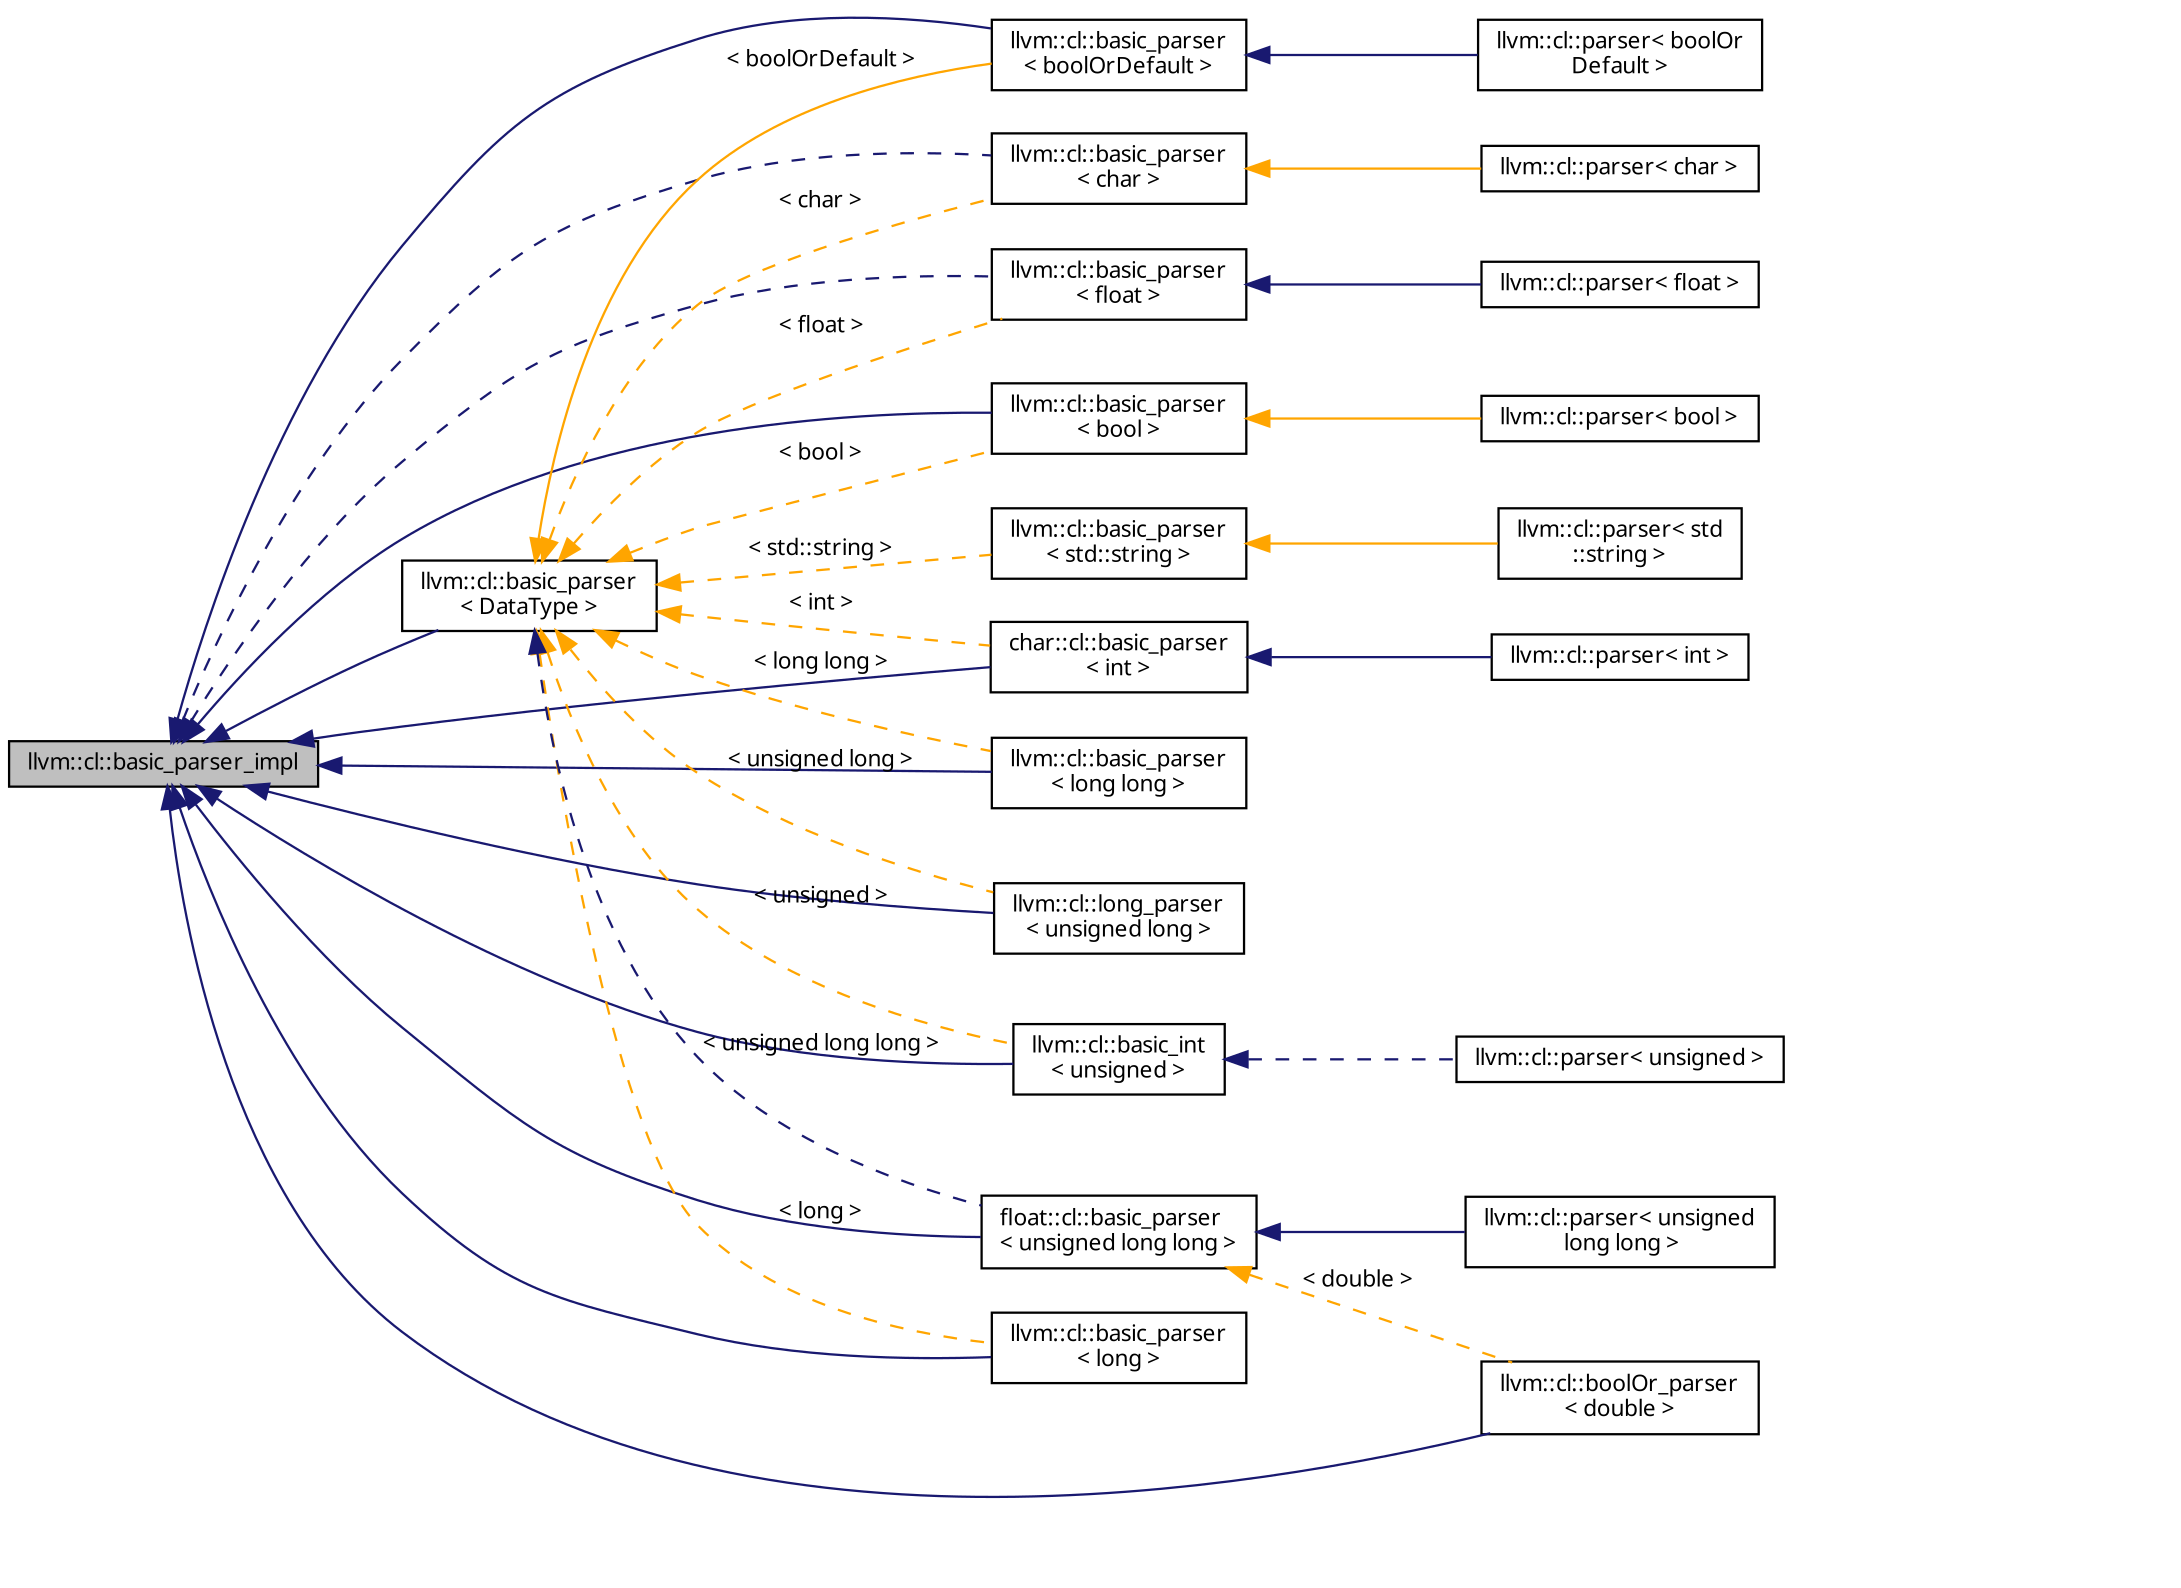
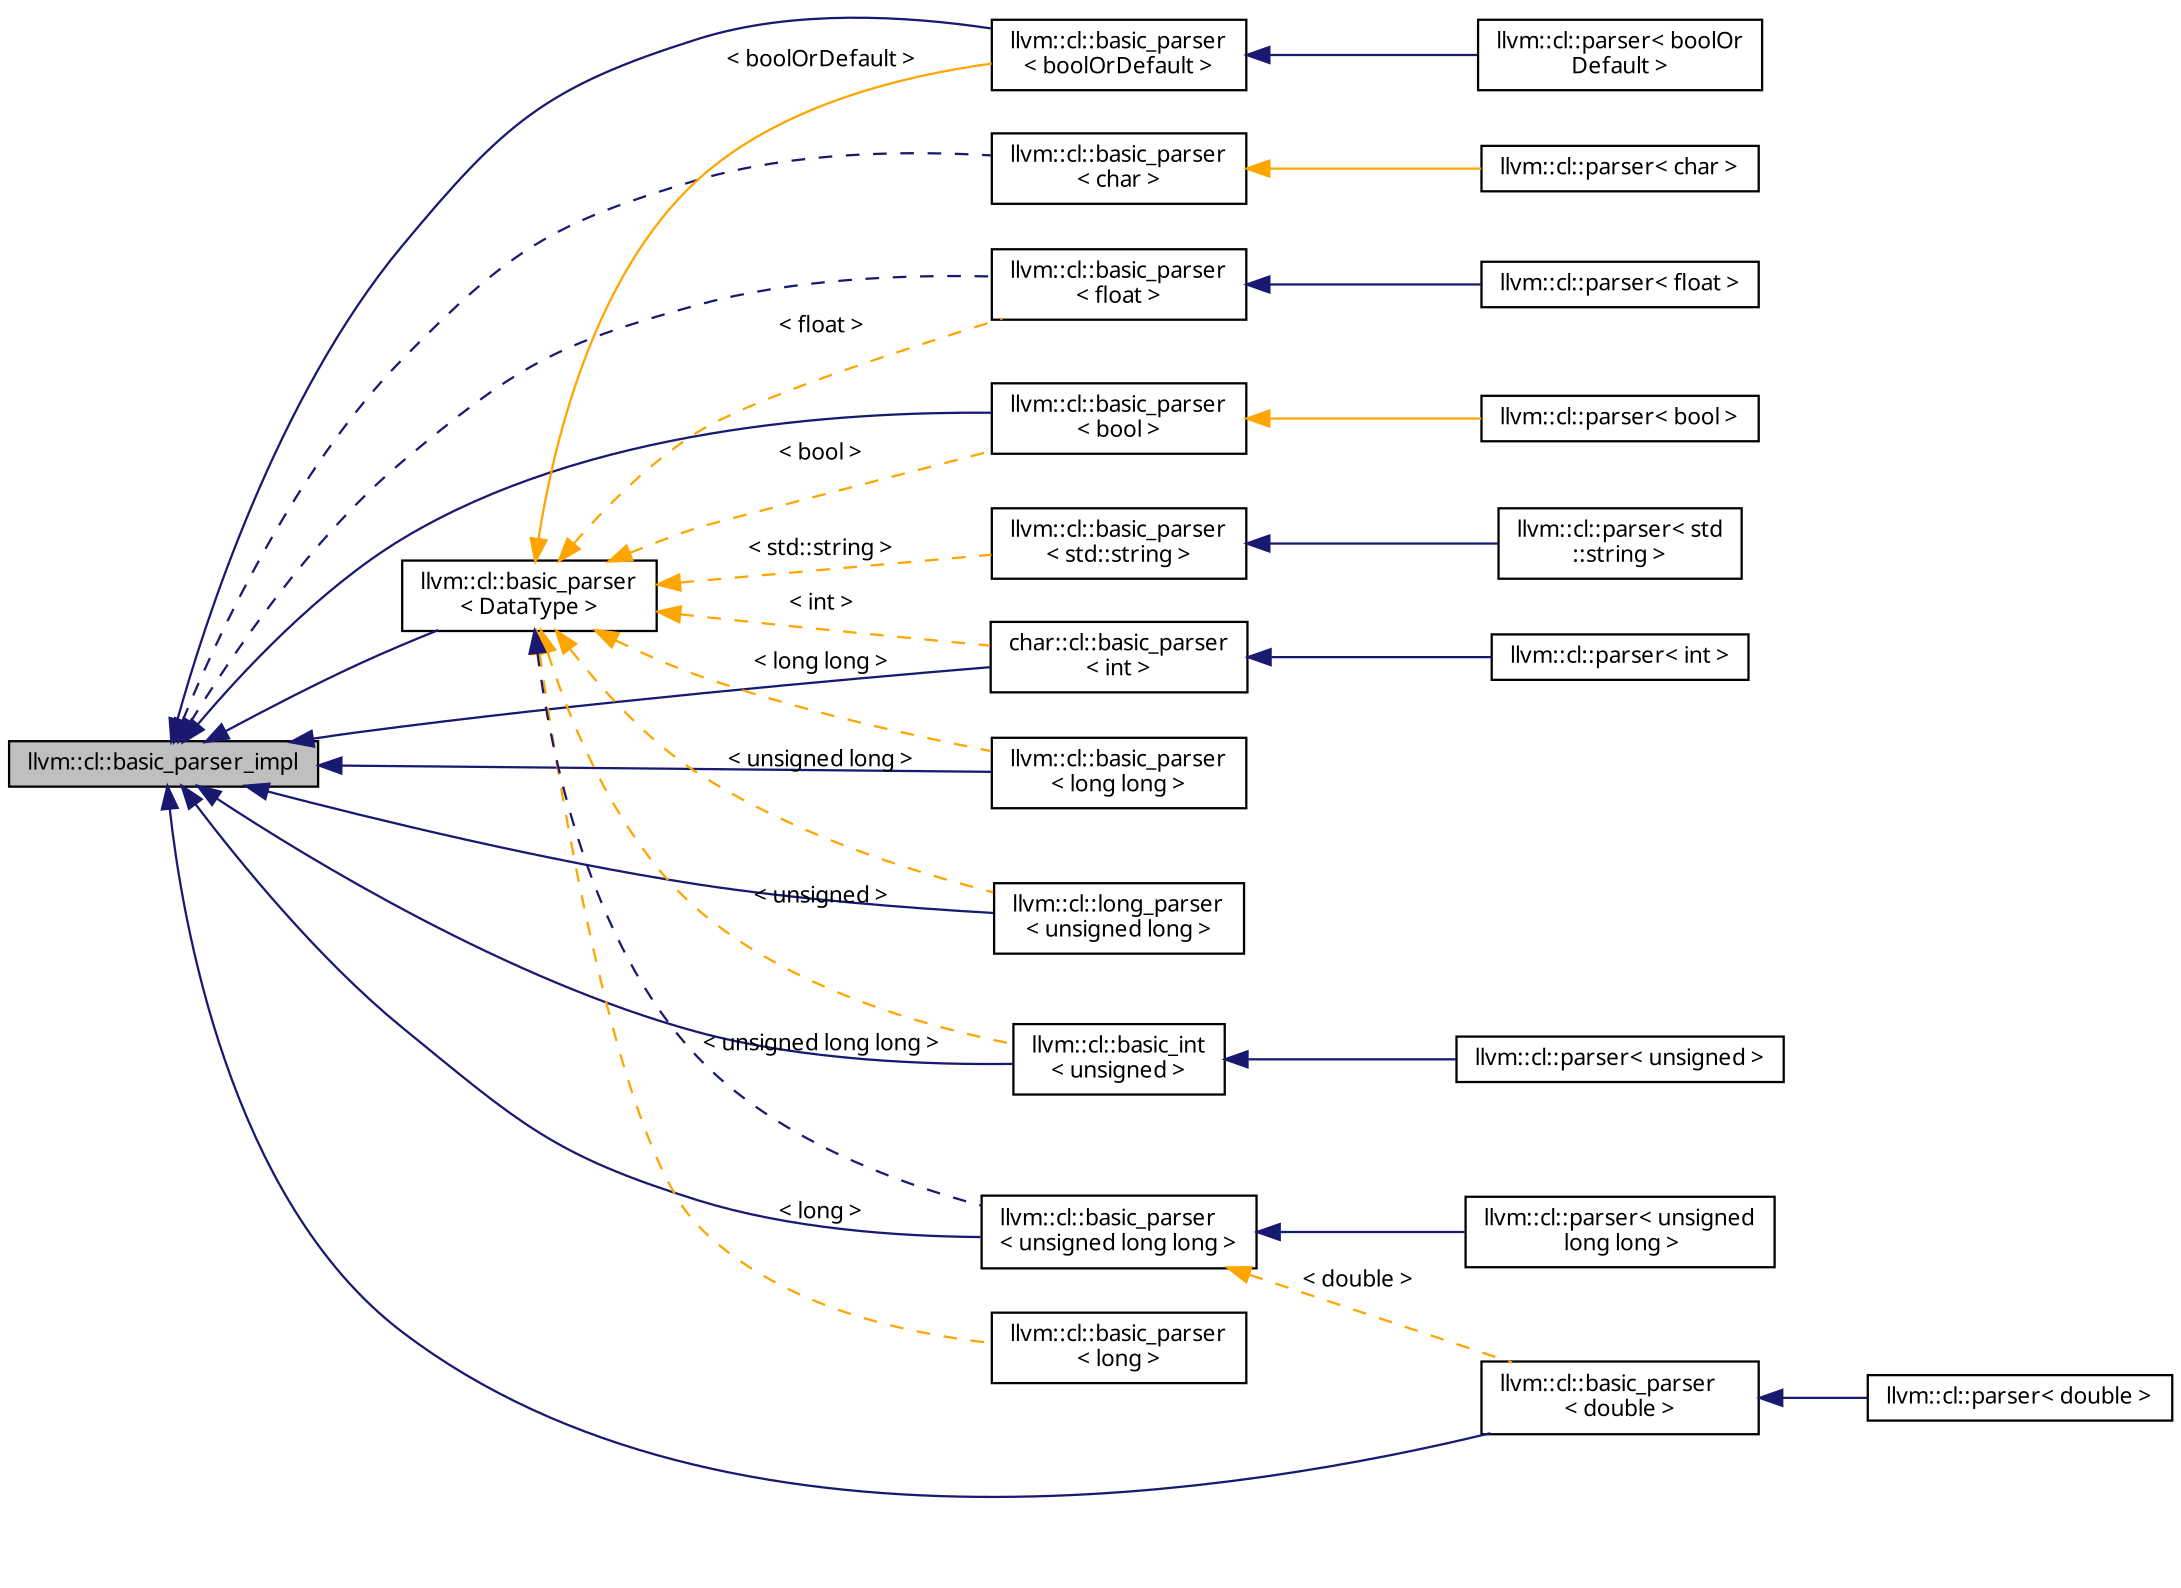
(751, 275) -> none
(1384, 544) -> (1384, 544)
(1352, 1059) -> (1352, 1059)
(1119, 1232) -> (1119, 1232)
(471, 1251) -> none
(1620, 1398) -> (1620, 1398)
none -> (2020, 1398)
